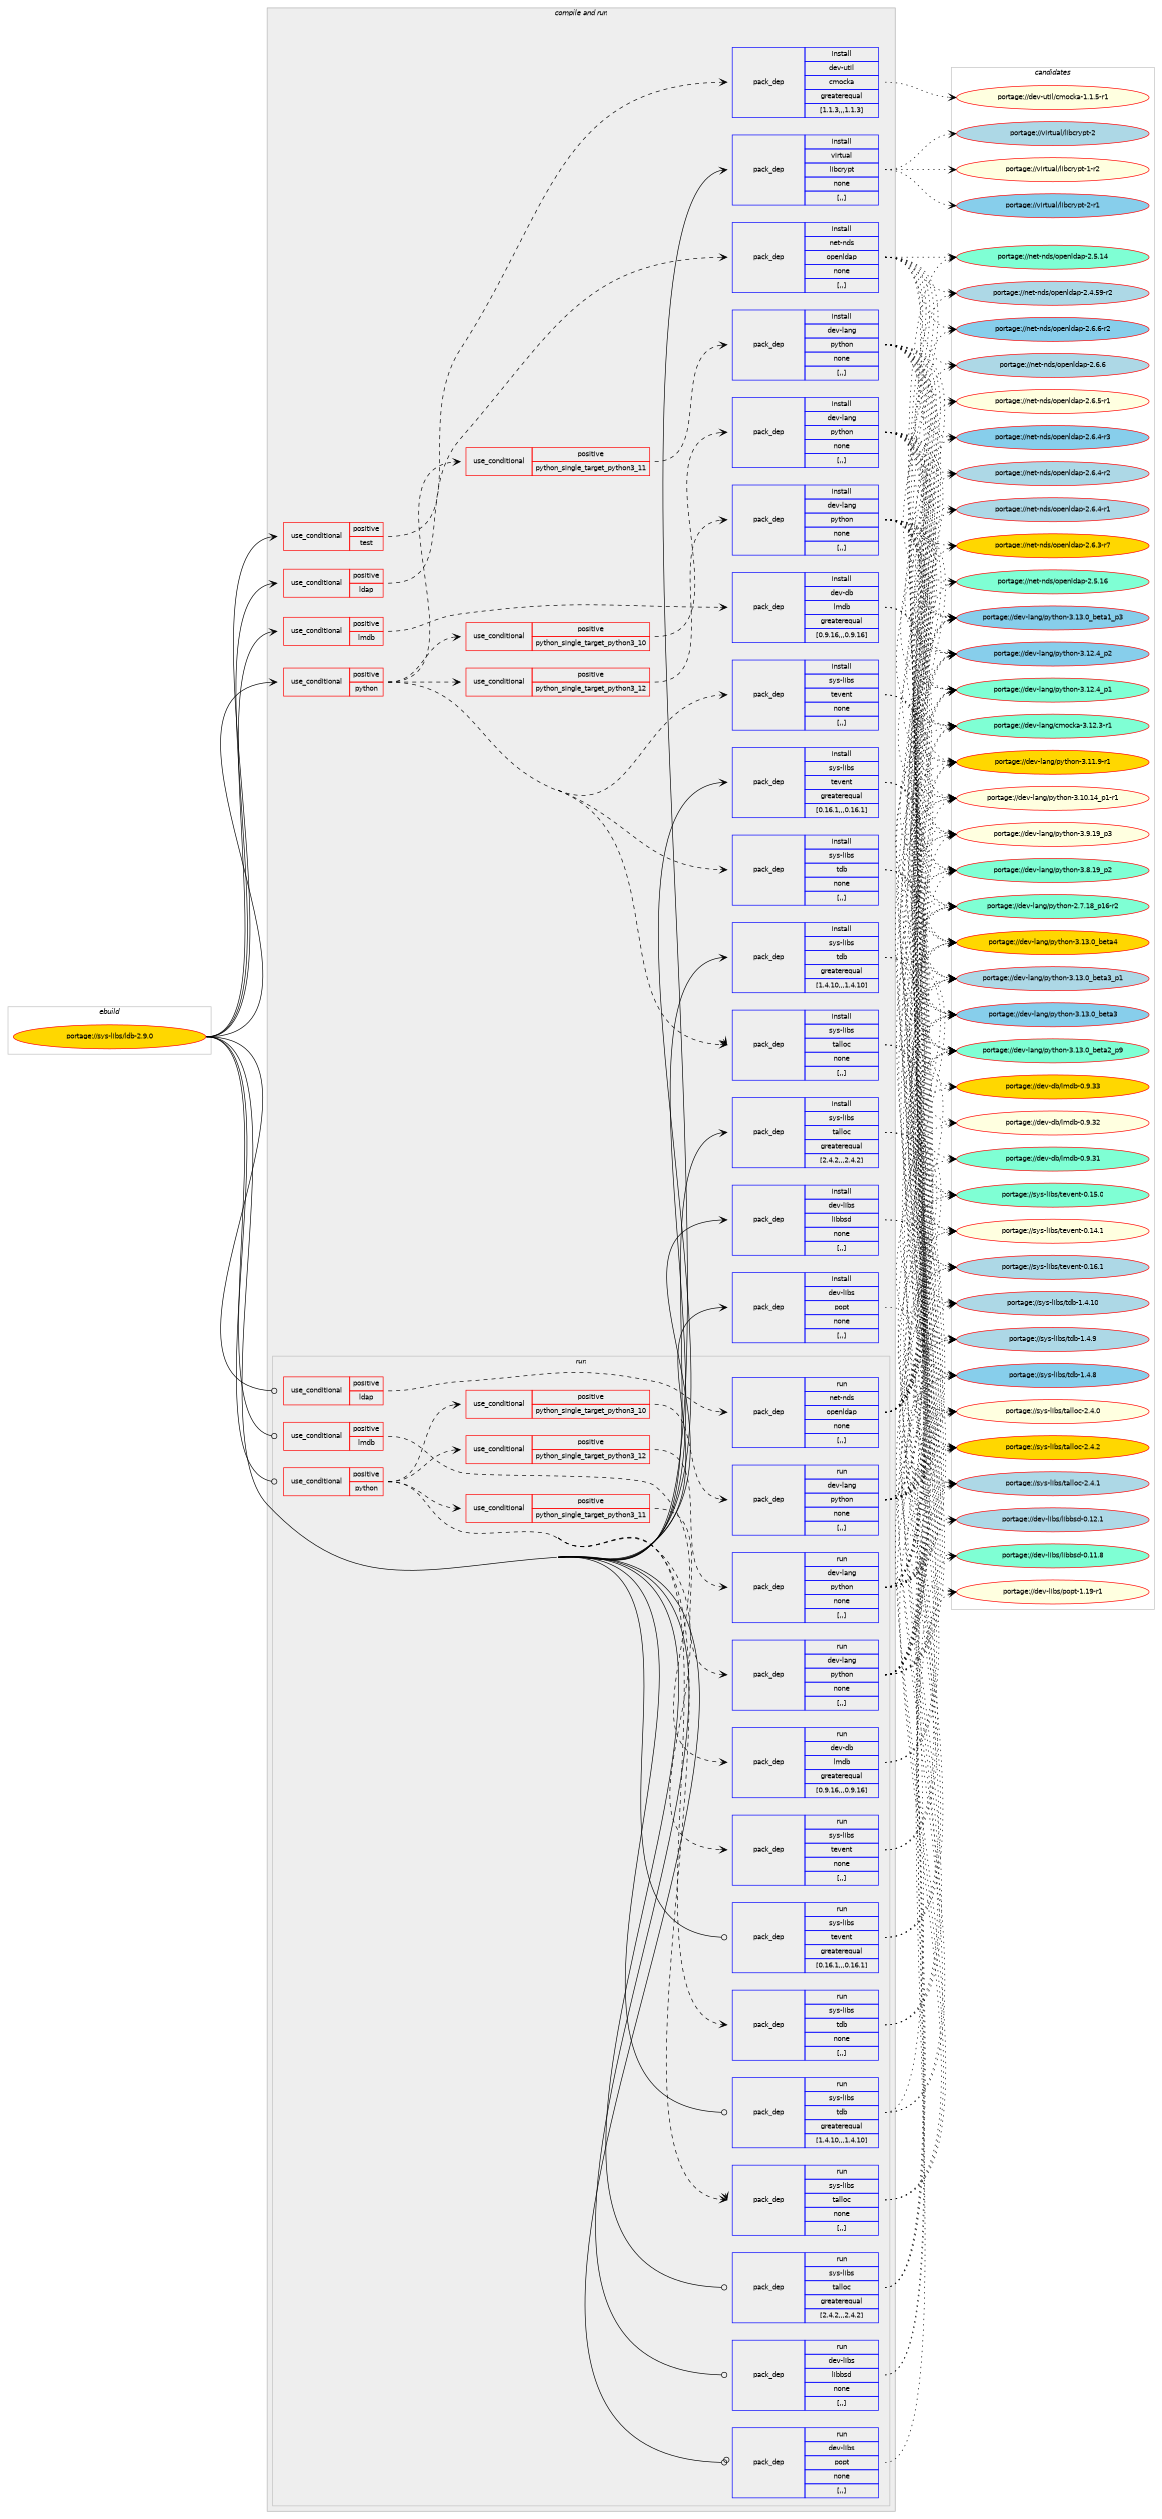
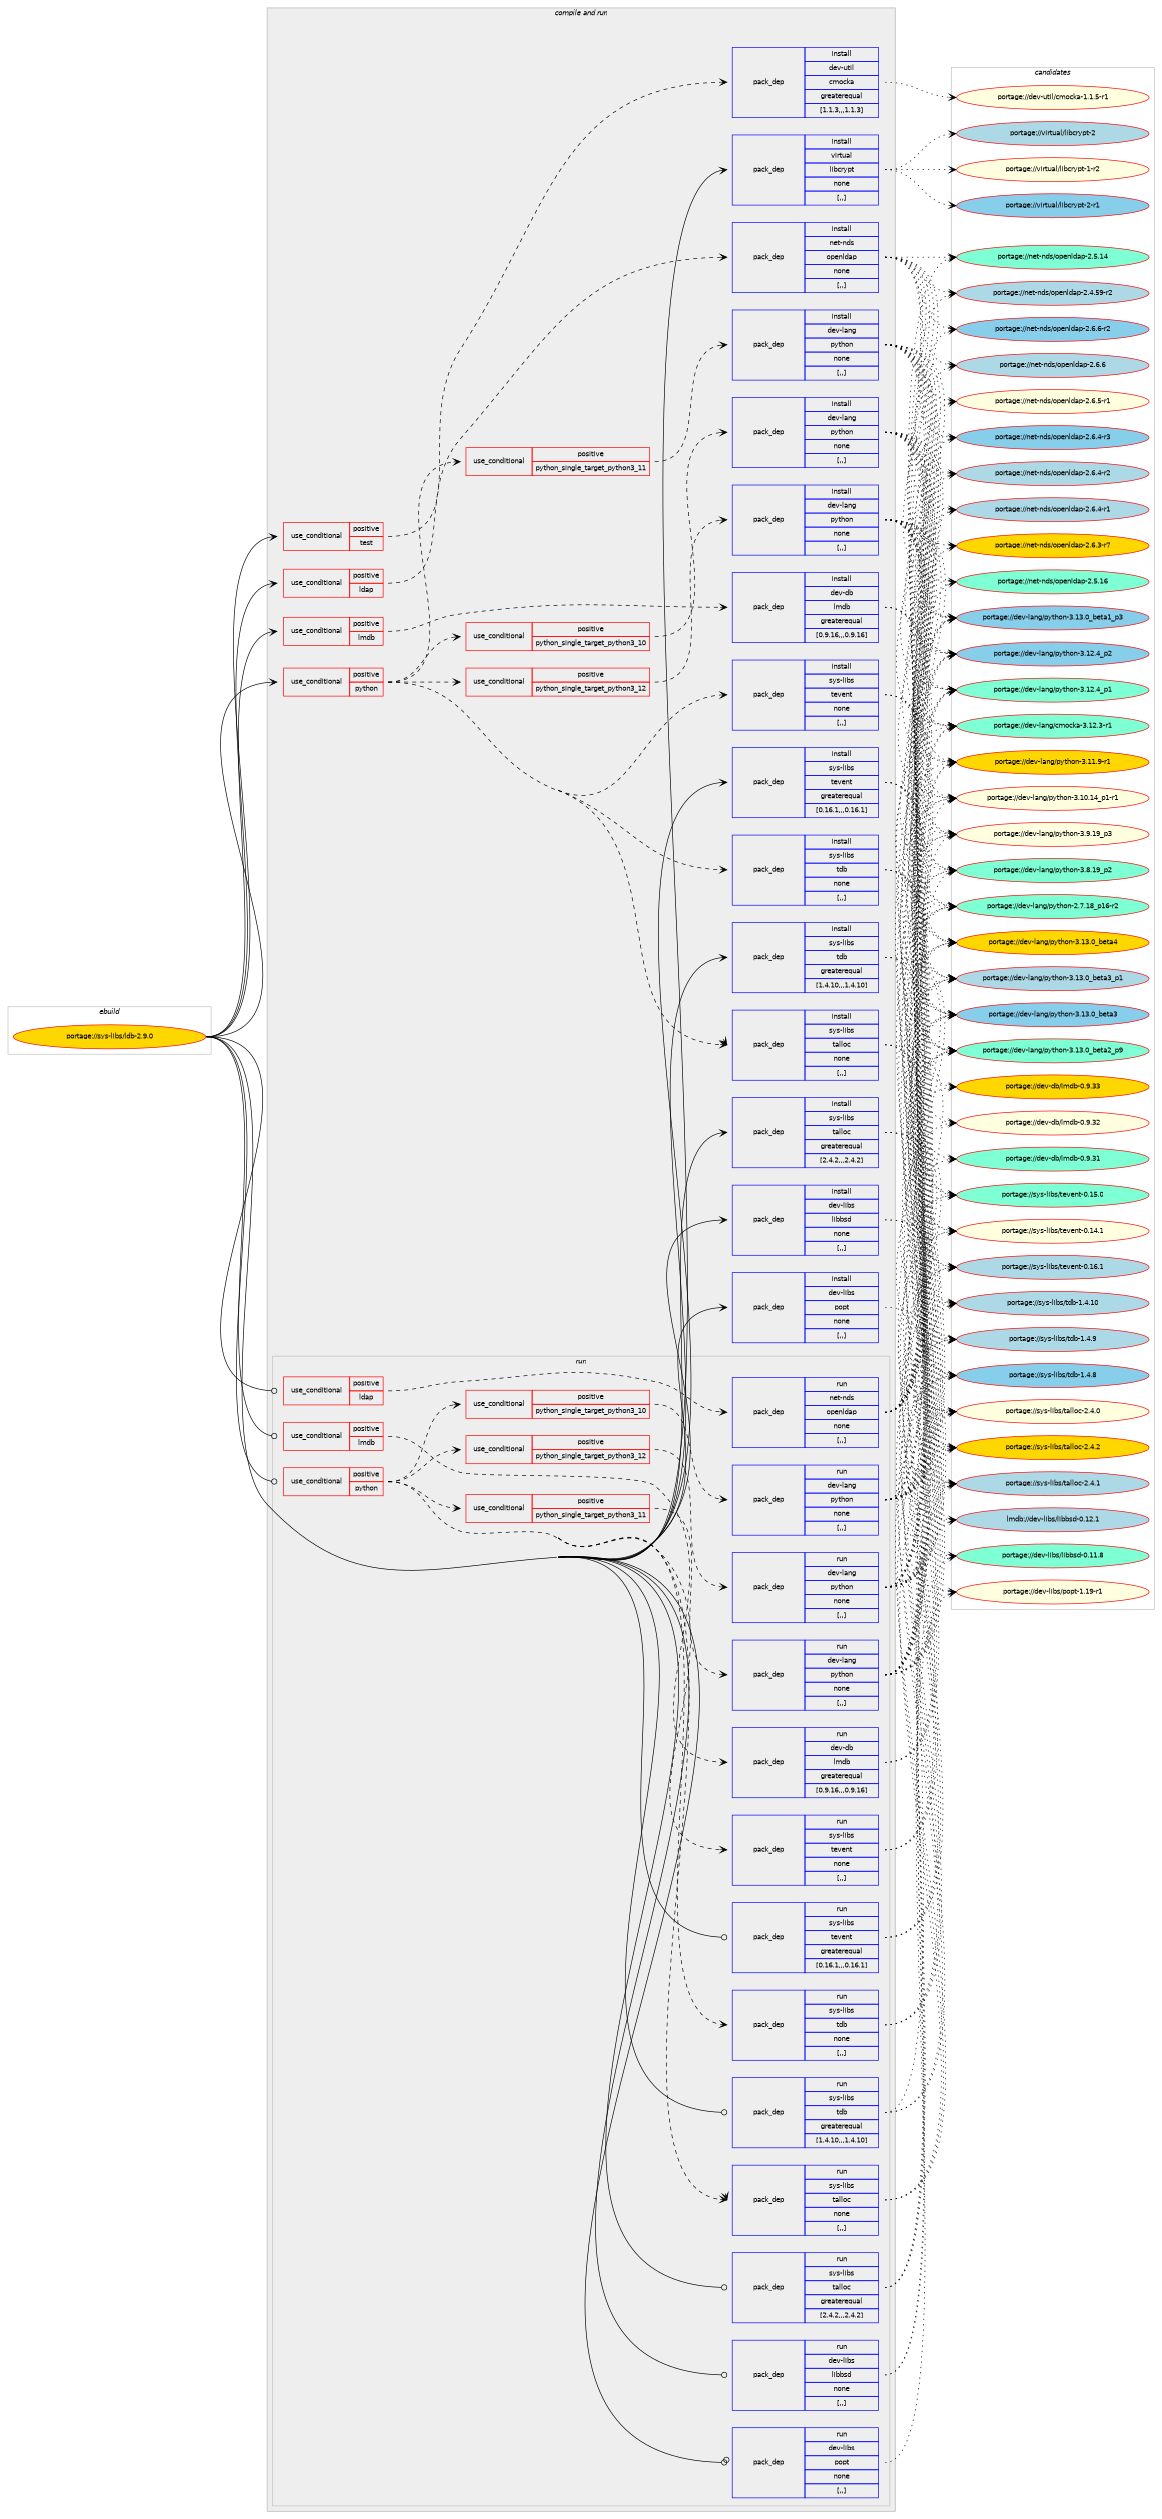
(1053, 1520) -> (1053, 1520)
